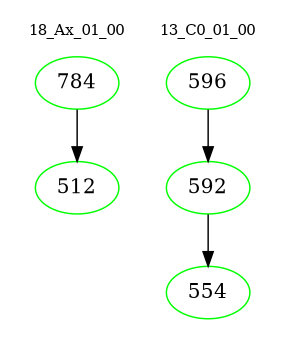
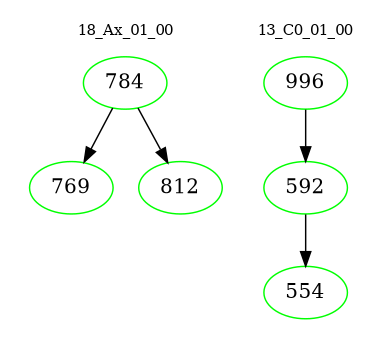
(208, 83) -> (306, 83)
none -> (71, 188)
(77, 188) -> (180, 188)
